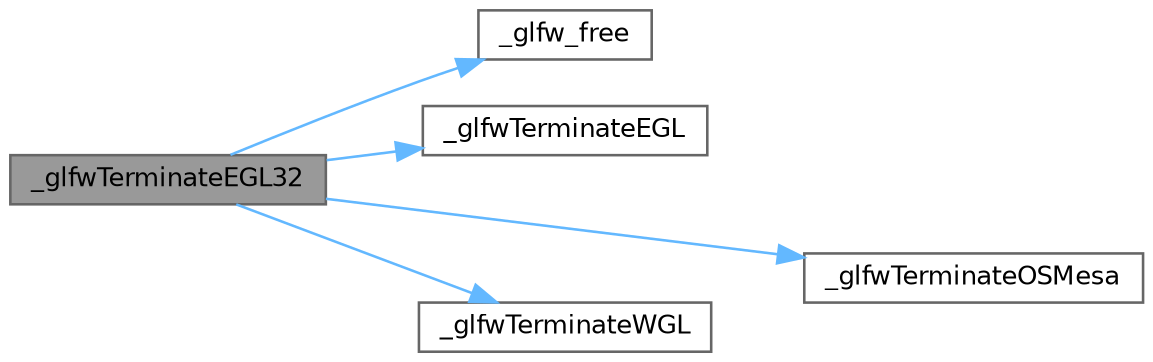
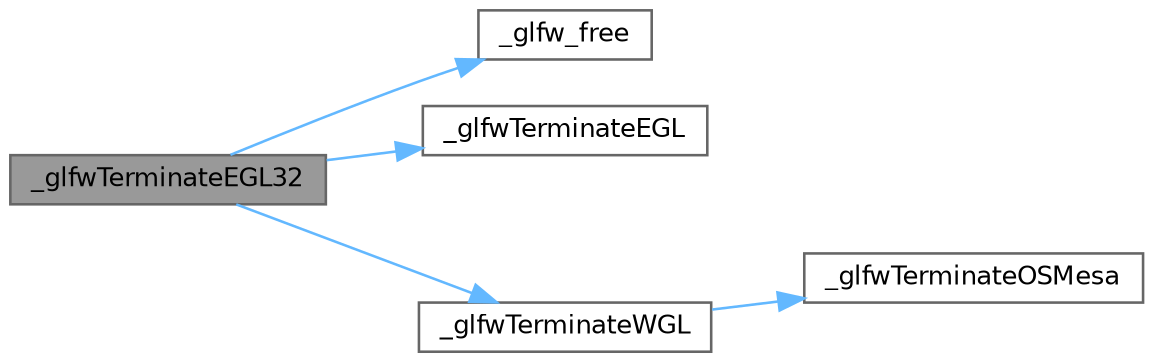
(552, 227) -> (745, 306)
